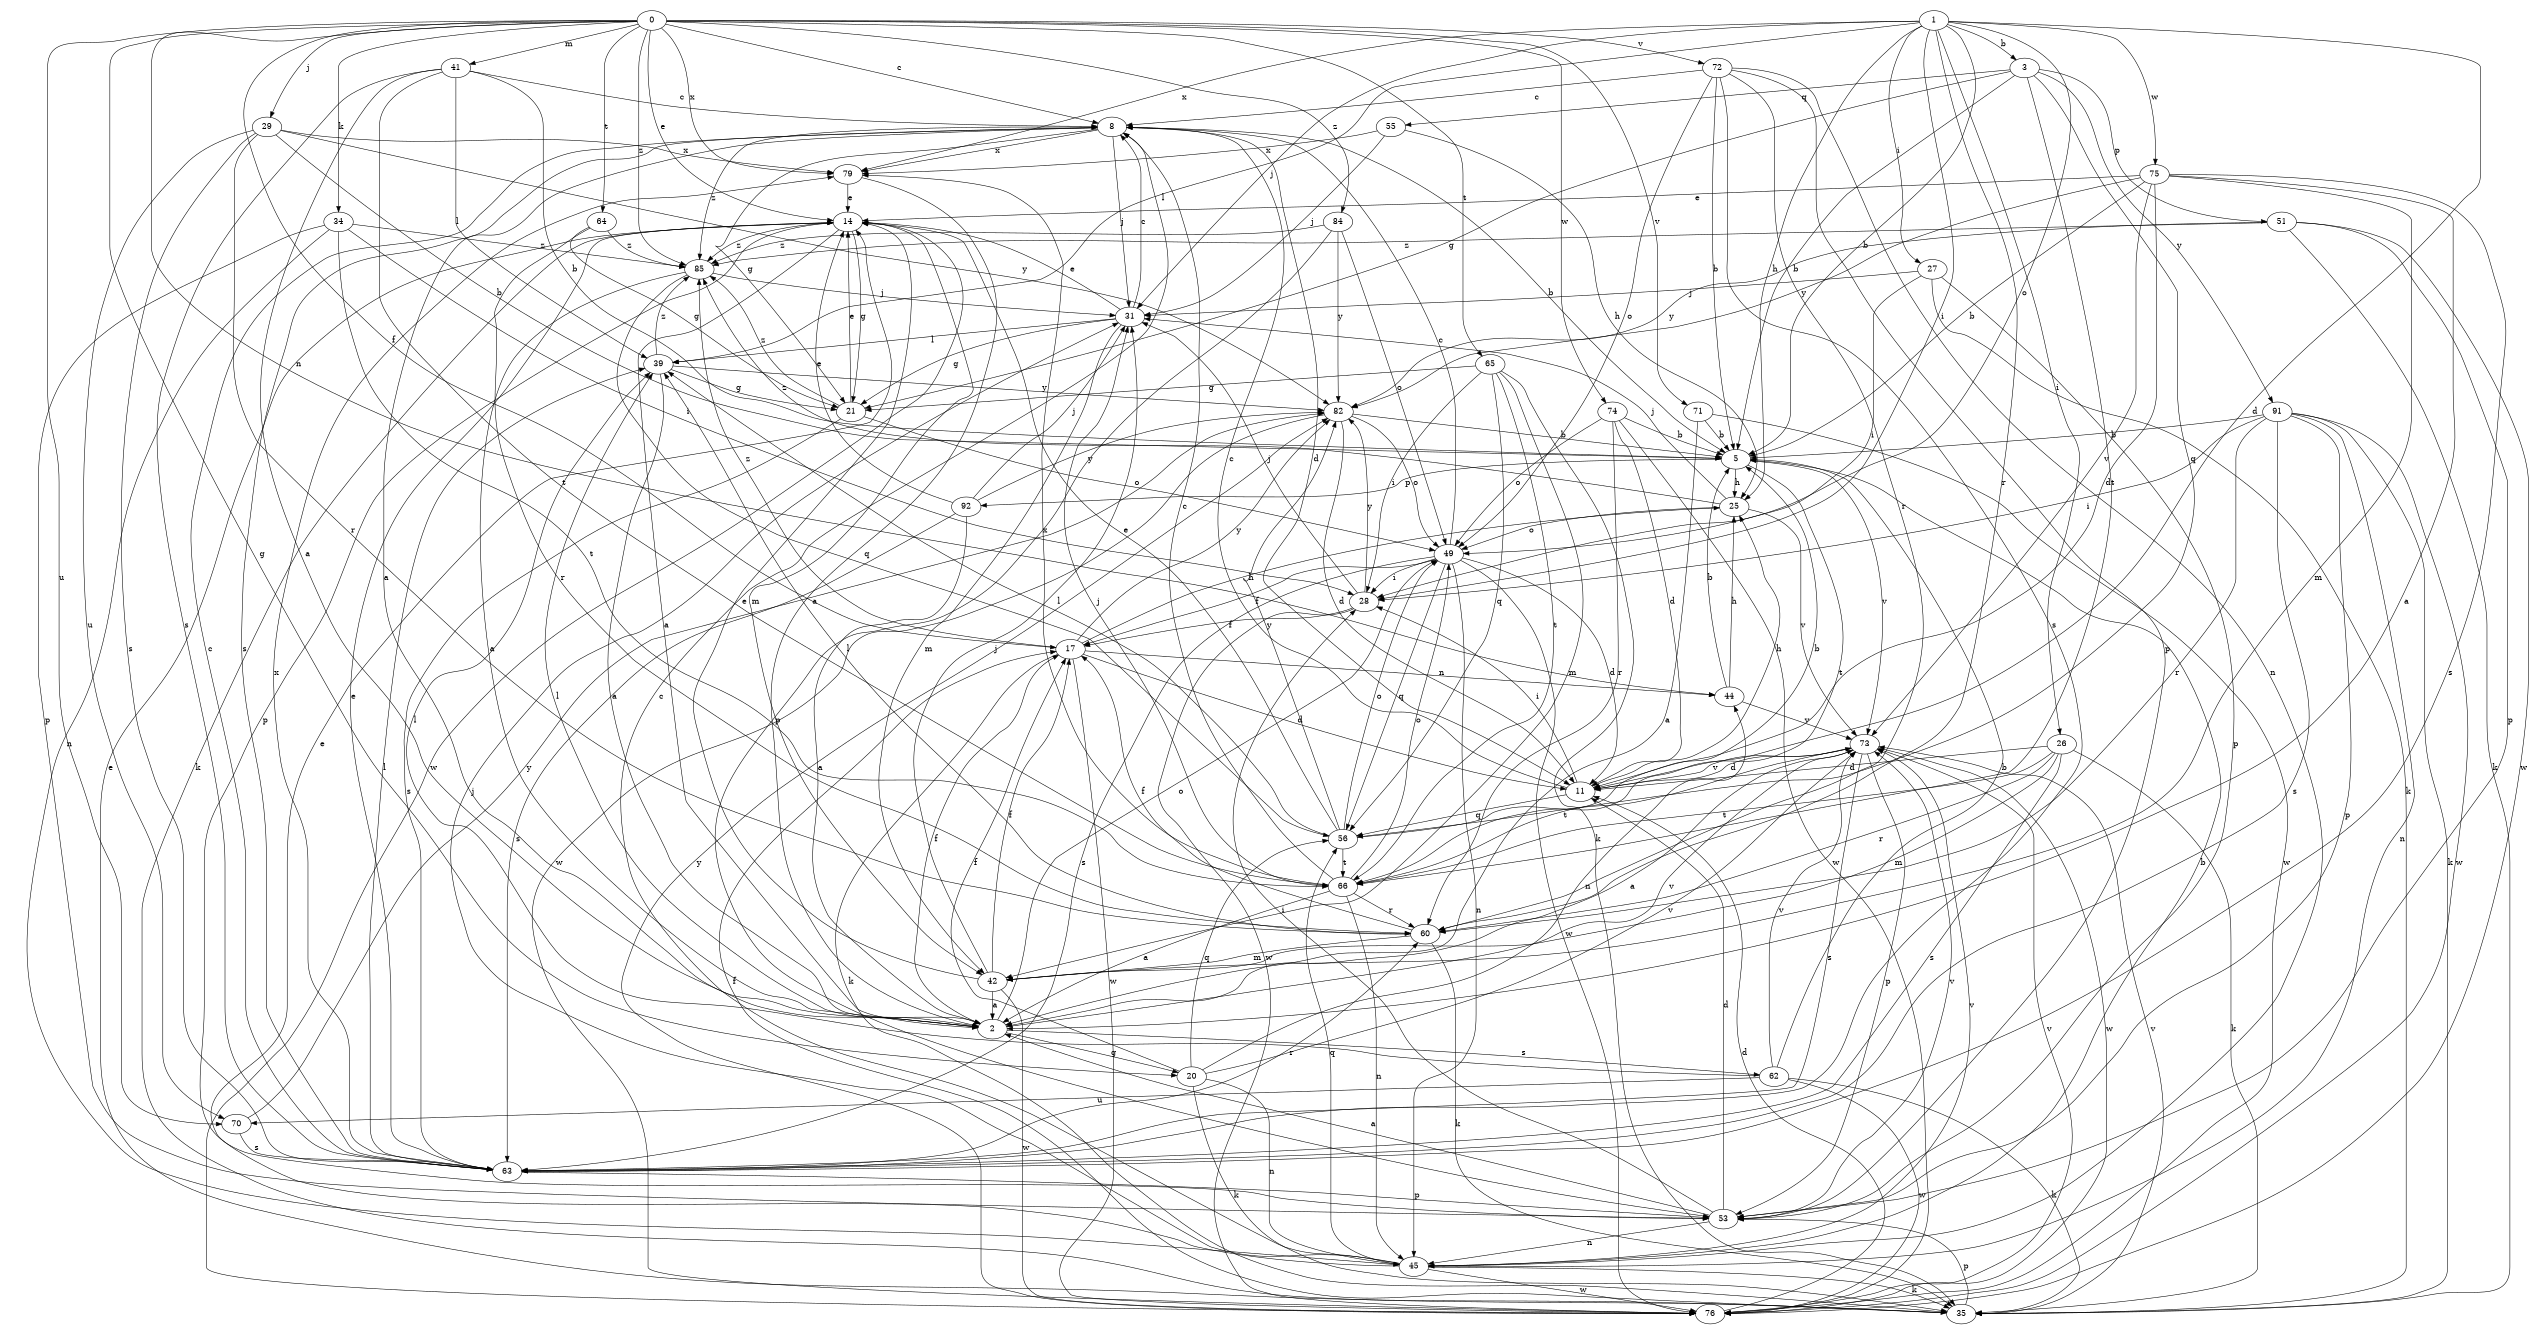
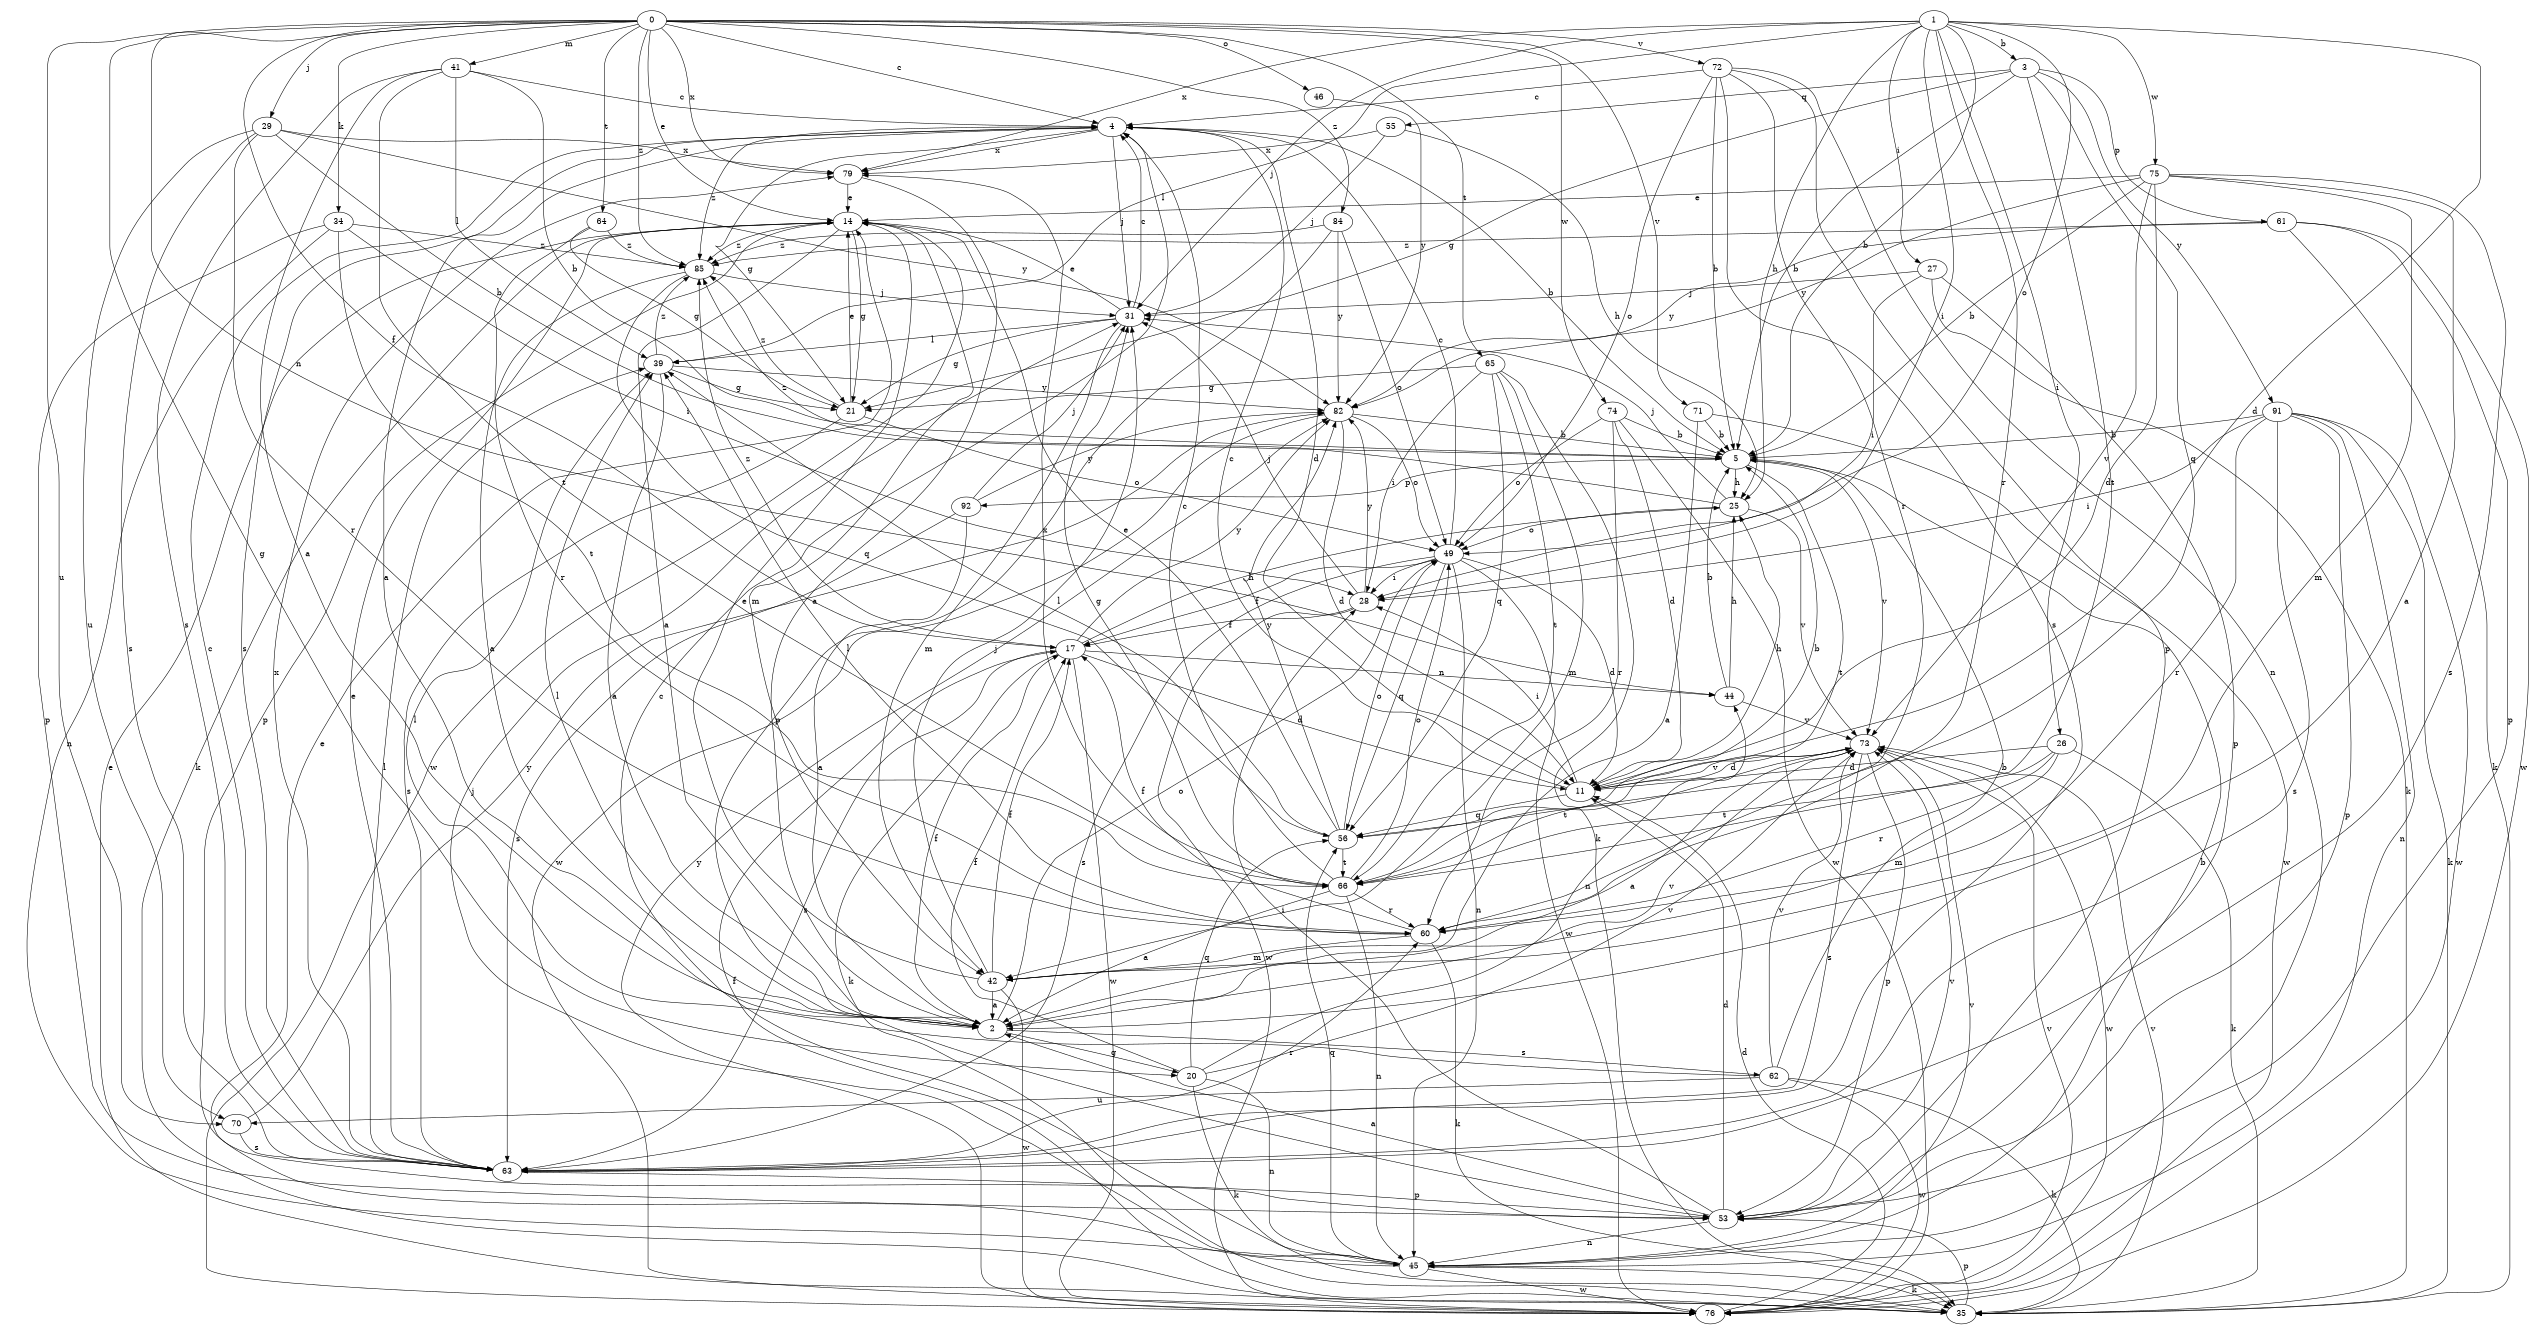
none -> (1319, 97)
(1112, 127) -> (1112, 127)
(2282, 222) -> (2282, 222)
(819, 386) -> none
(1099, 602) -> (1099, 602)
(1385, 1145) -> (798, 921)
